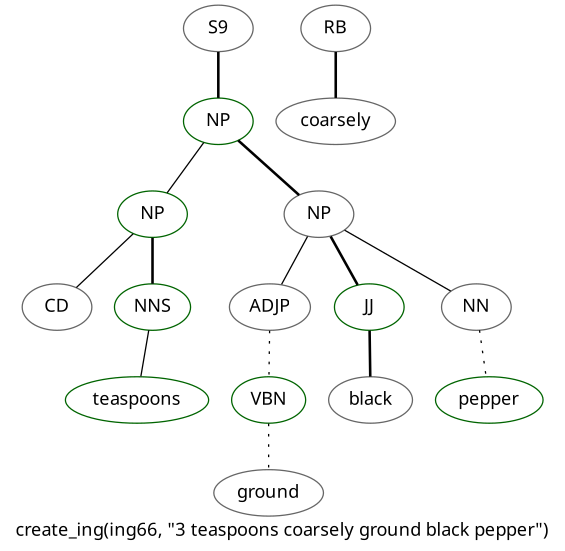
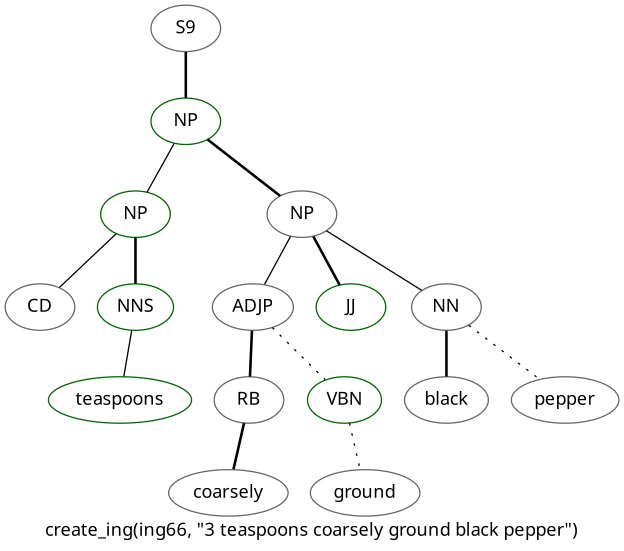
none -> (251, 354)
(370, 354) -> (446, 354)
(489, 400) -> (565, 400)
